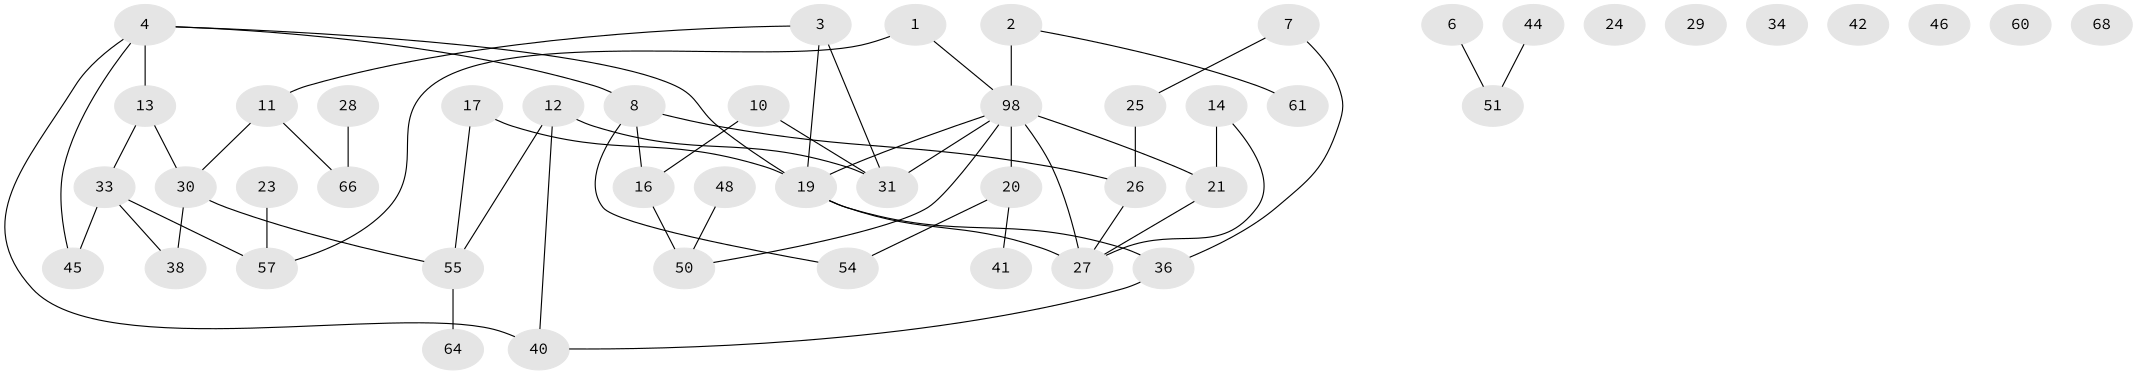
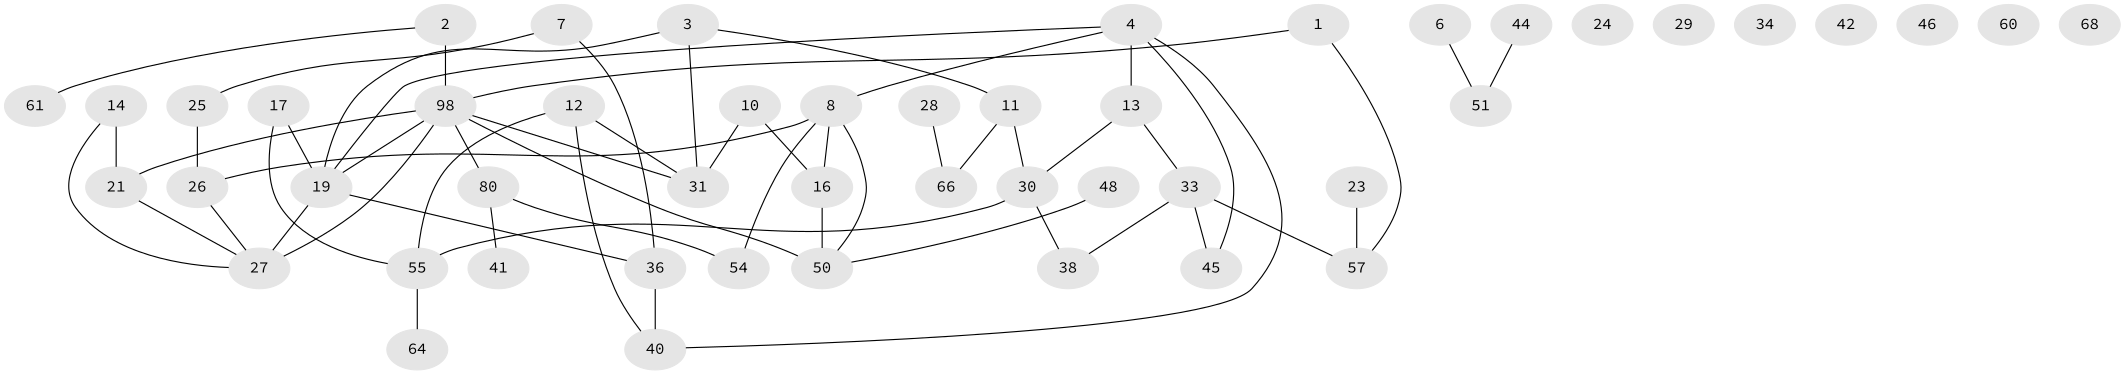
(1011, 187) -> (488, 187)
none -> (866, 189)
